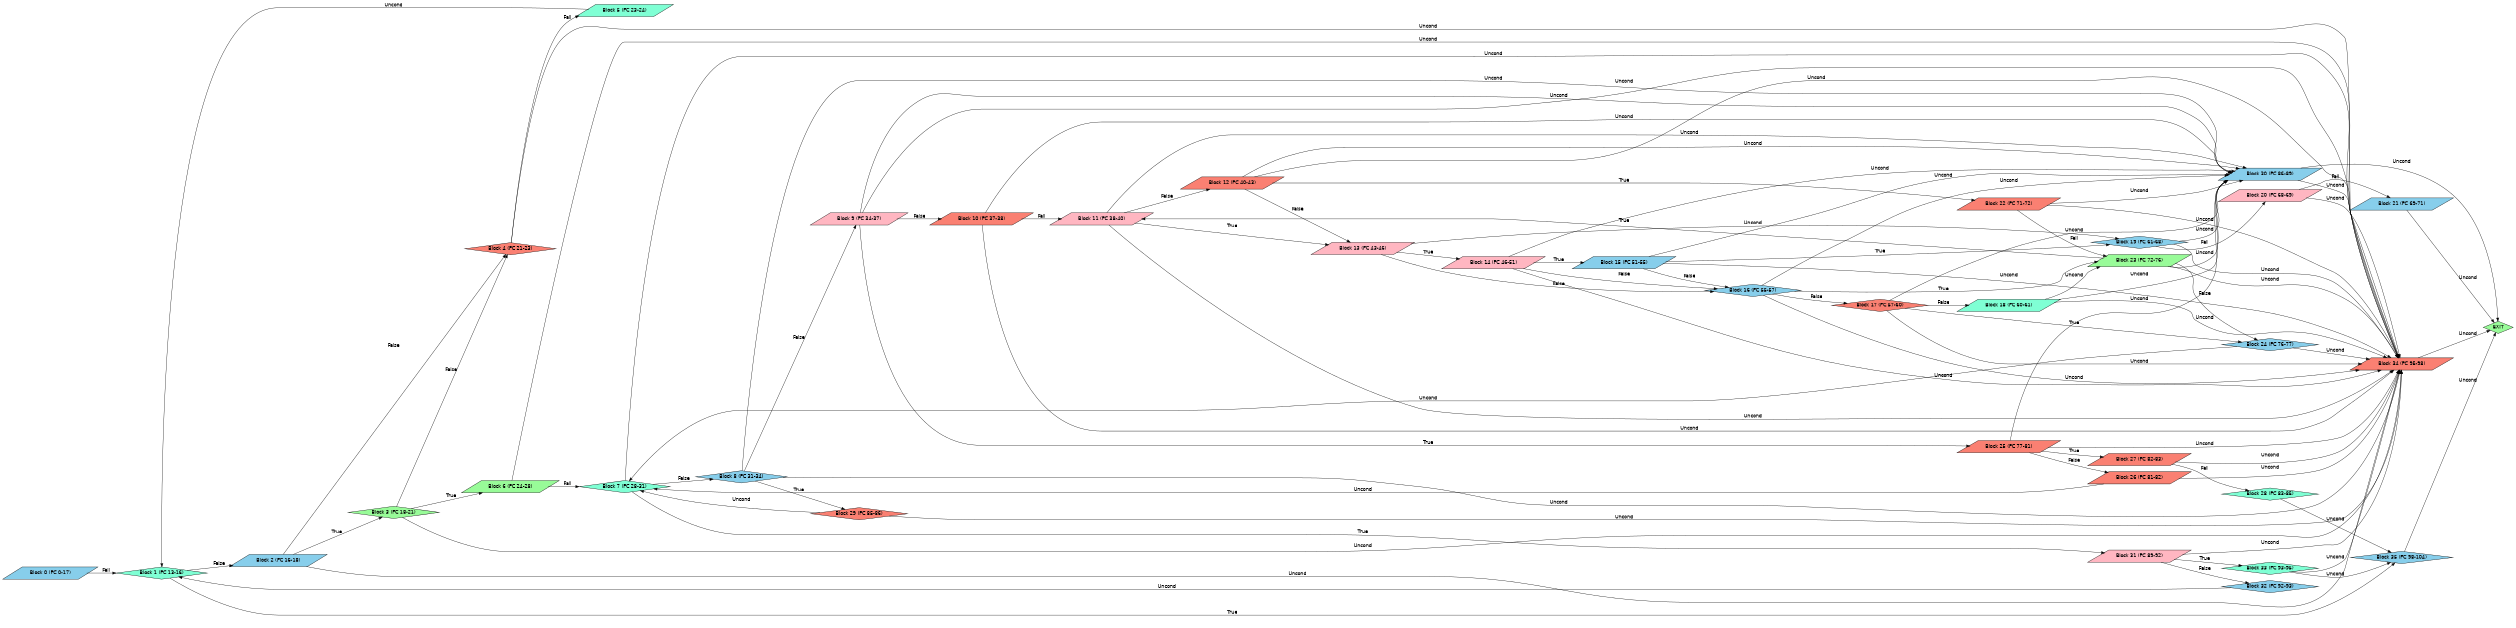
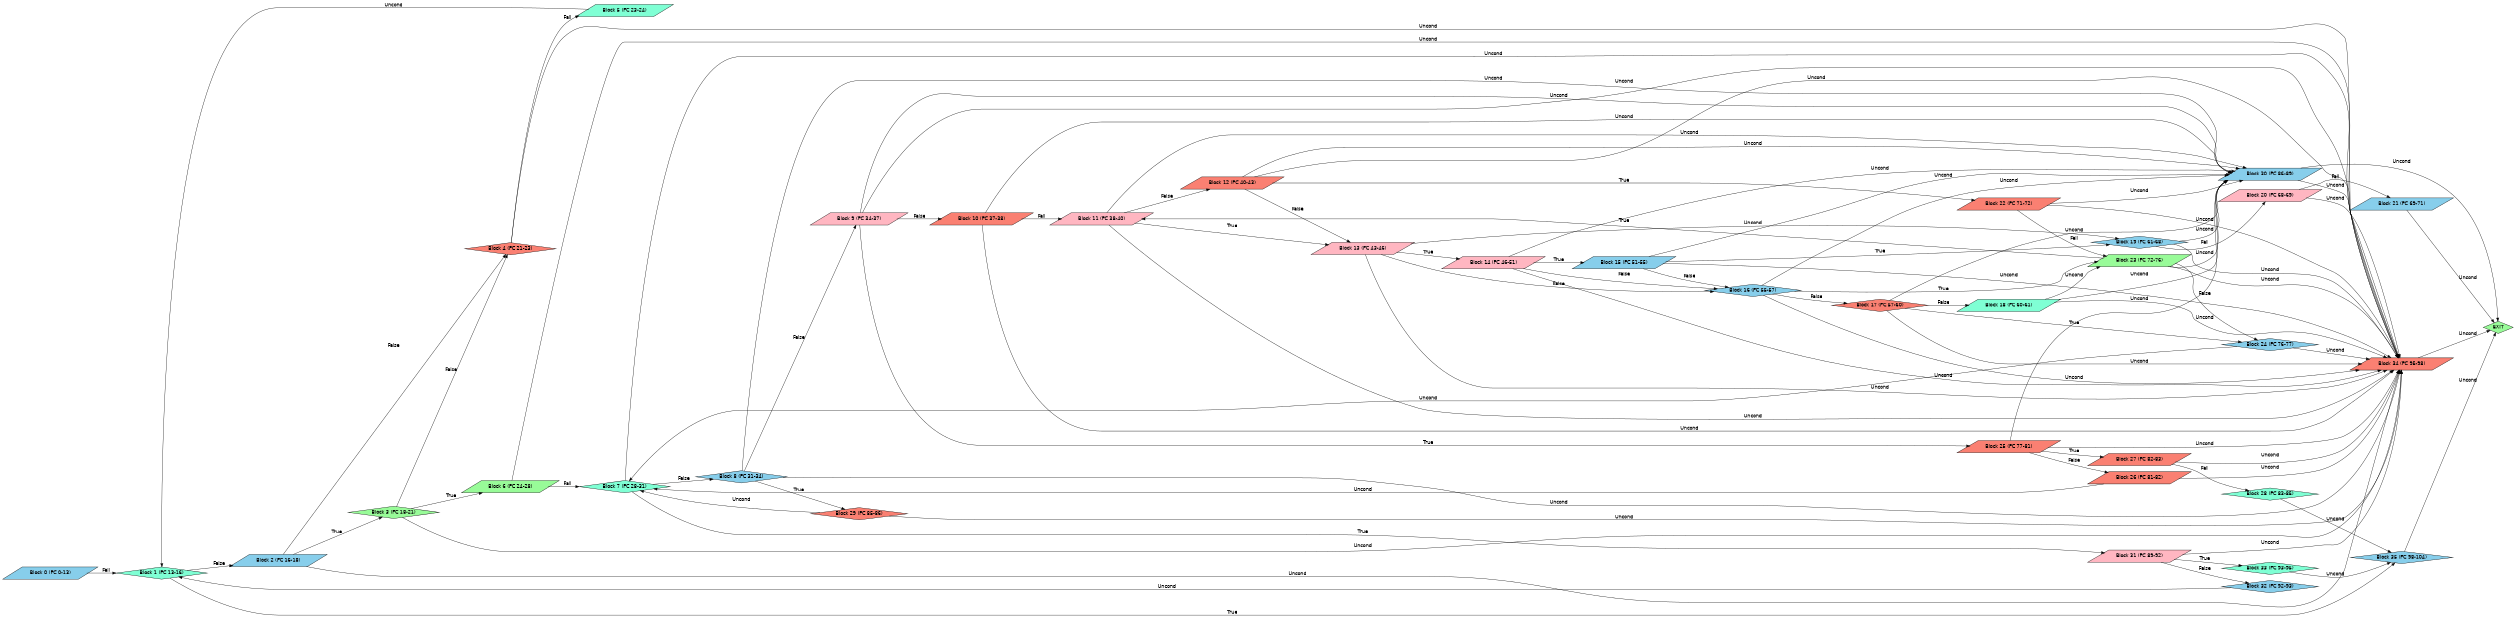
(2366, 494) -> (1842, 391)
(50, 573) -> (50, 573)
